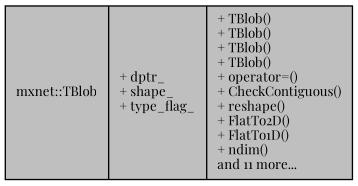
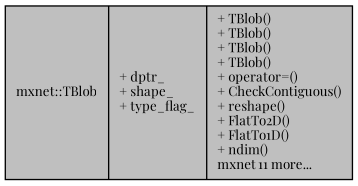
(258, 165) -> (265, 165)
